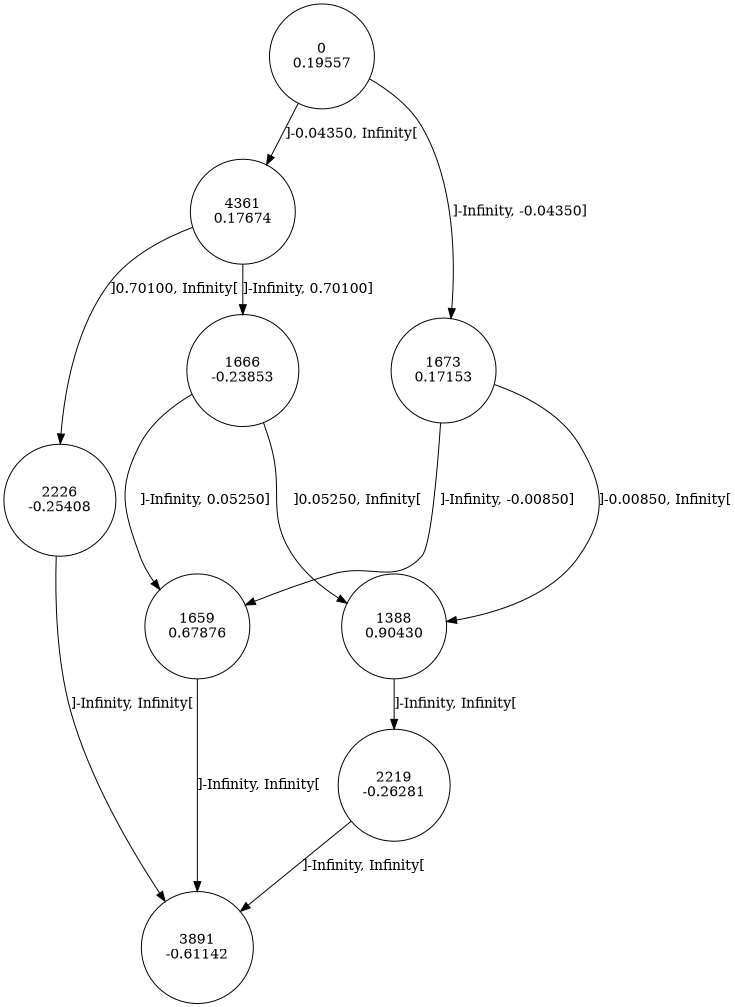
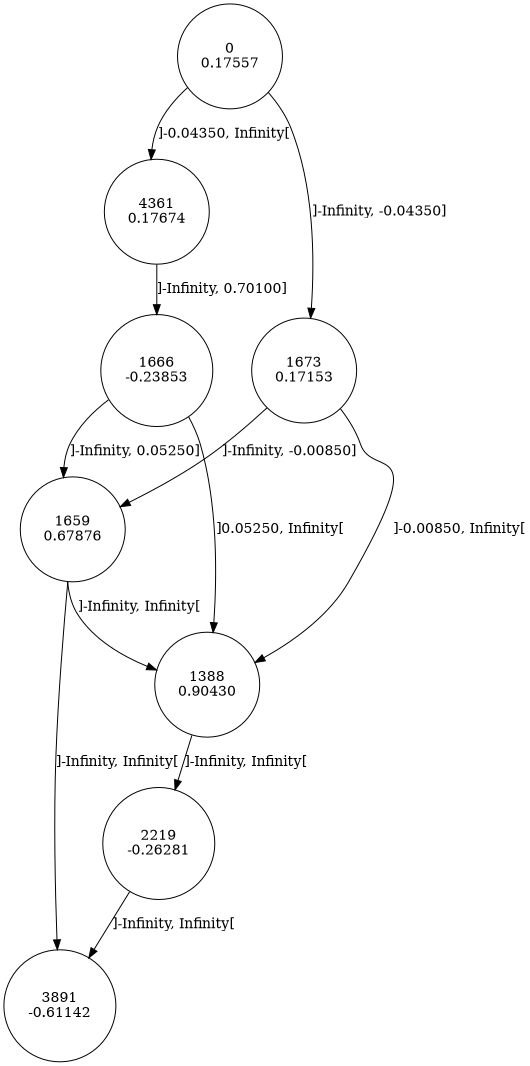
(322, 56) -> (230, 56)
(60, 500) -> none
none -> (95, 635)
